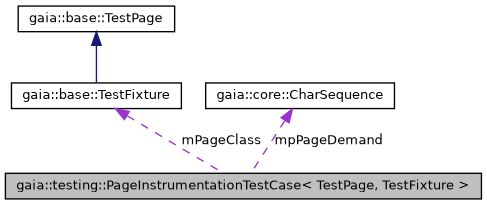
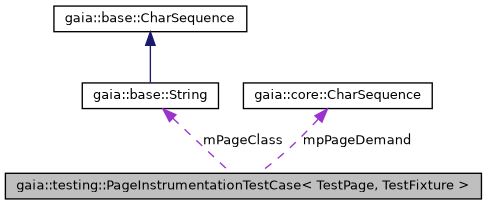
(96, 19) -> (150, 19)
(96, 96) -> (150, 96)
